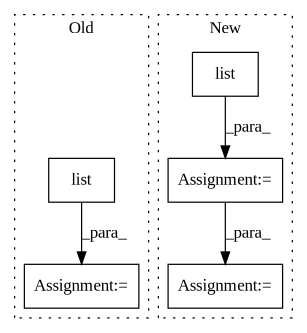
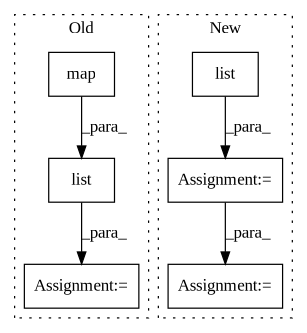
none -> (82, 74)
